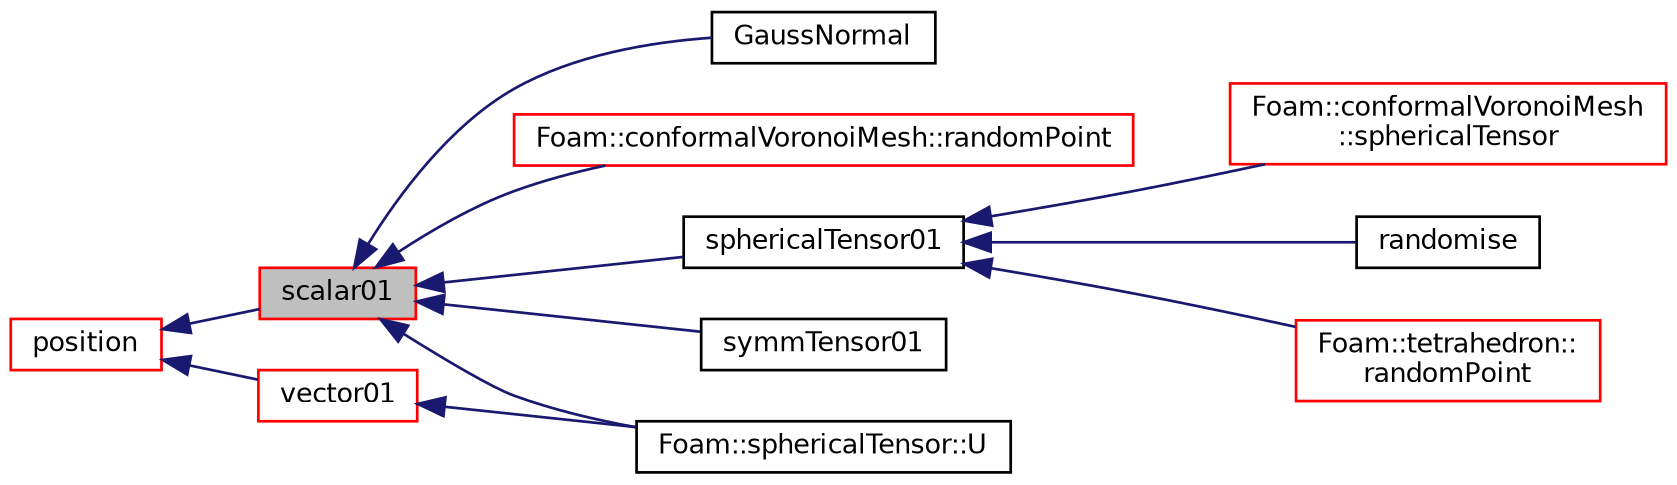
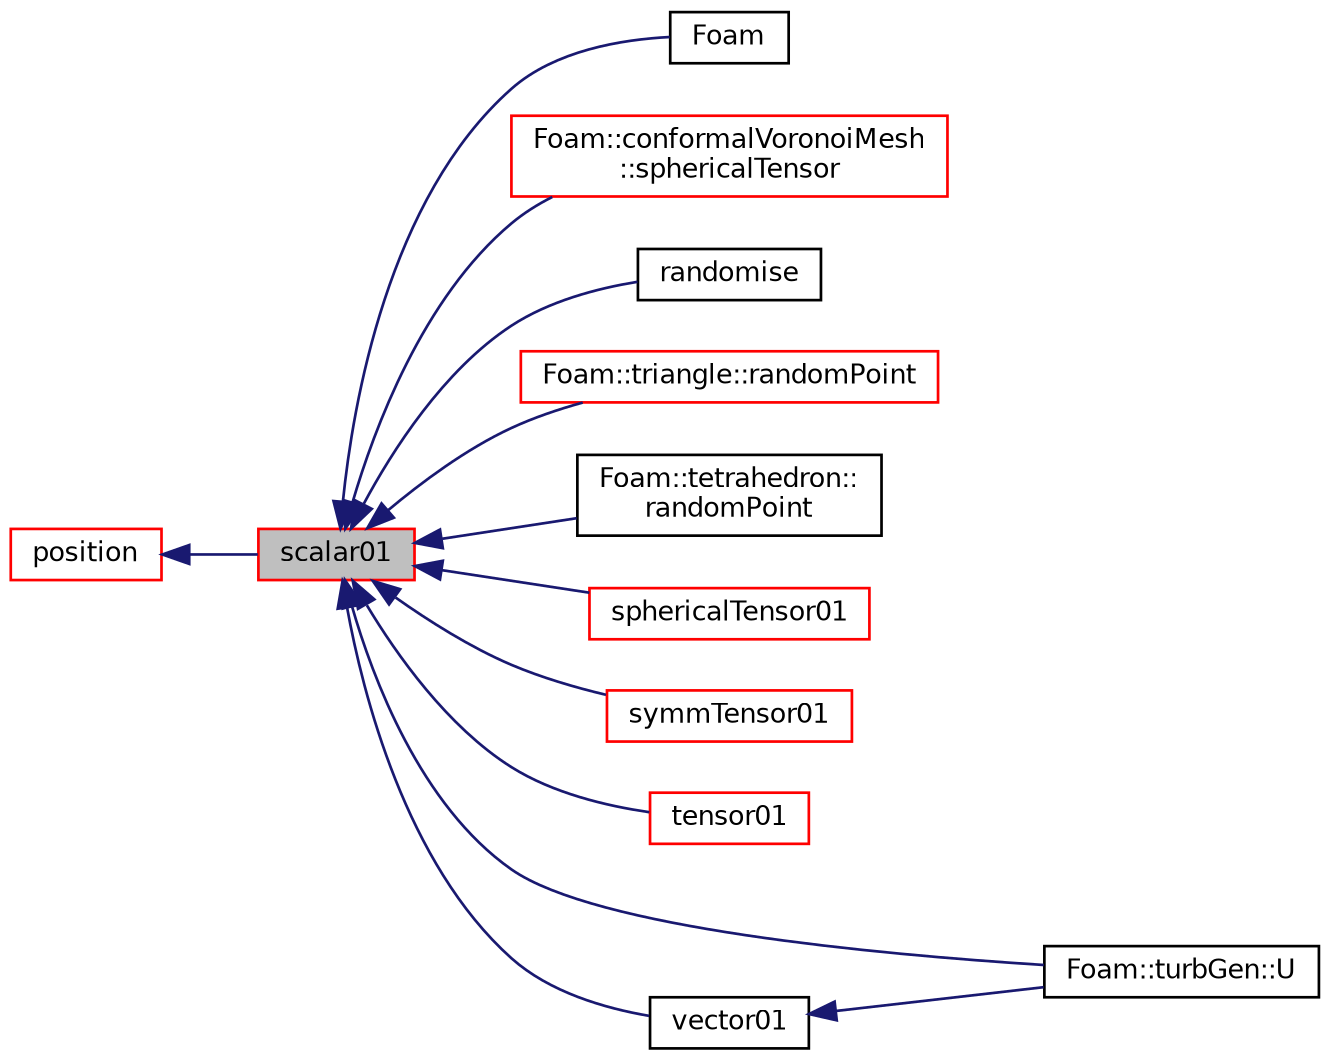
(824, 38) -> (729, 38)
(824, 140) -> (729, 377)
(1128, 192) -> (425, 330)
(824, 242) -> (729, 614)
(1174, 242) -> (473, 357)
(1144, 295) -> (509, 528)
(824, 345) -> (729, 716)
(1448, 361) -> (729, 495)
(224, 373) -> (436, 863)
(338, 396) -> (729, 1023)
(824, 447) -> (1182, 972)
none -> (729, 818)
